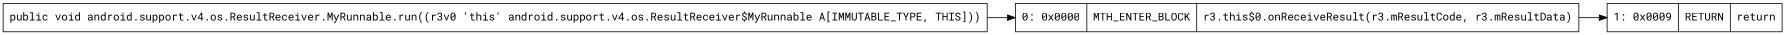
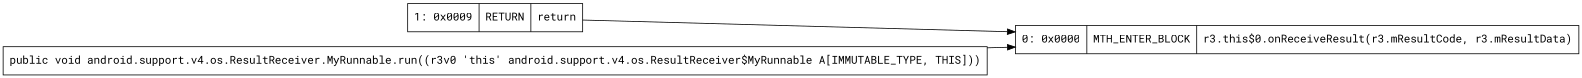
(1589, 18) -> (795, 26)
